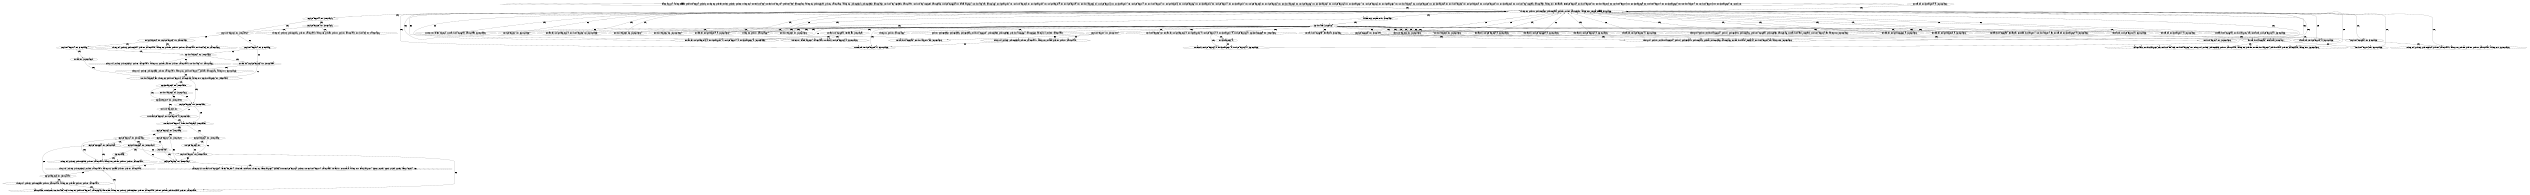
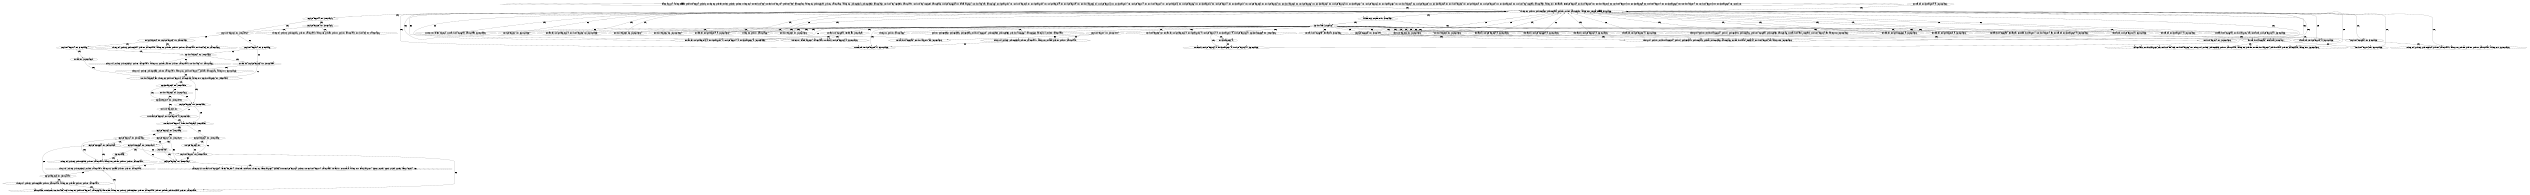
(1063, 22) -> (1434, 26)
none -> (1345, 29)
(172, 97) -> (169, 96)
(136, 142) -> (163, 143)
